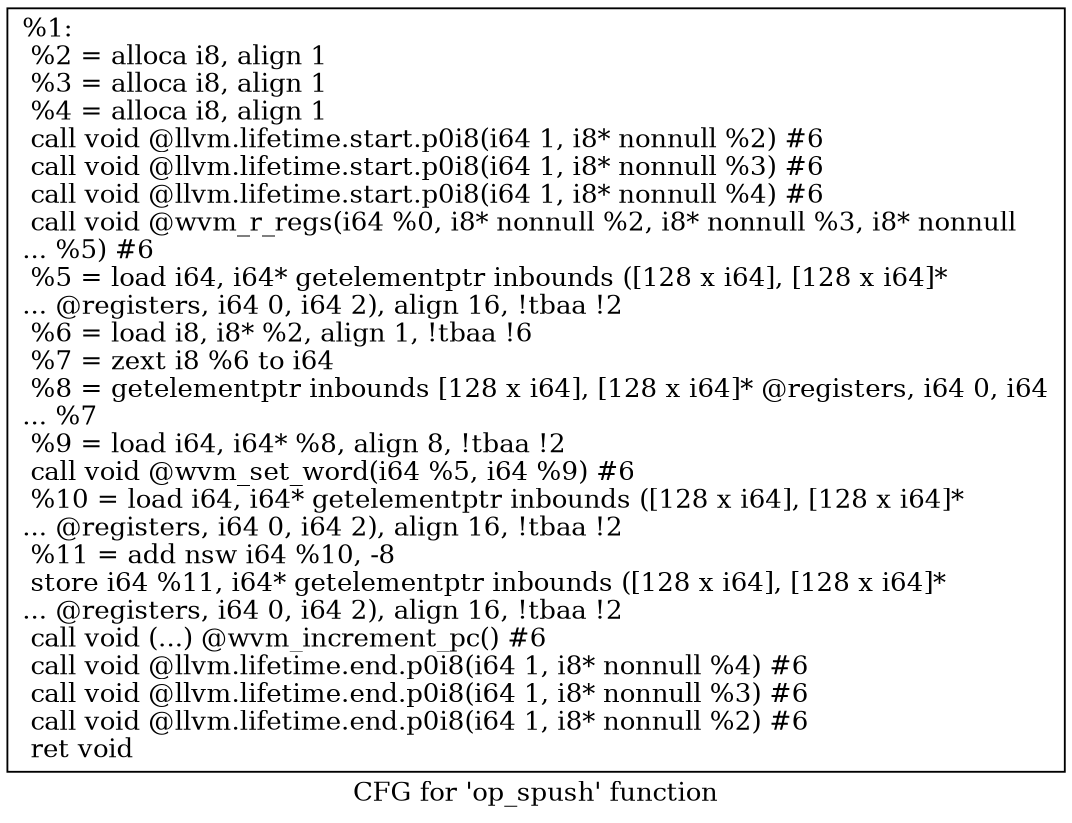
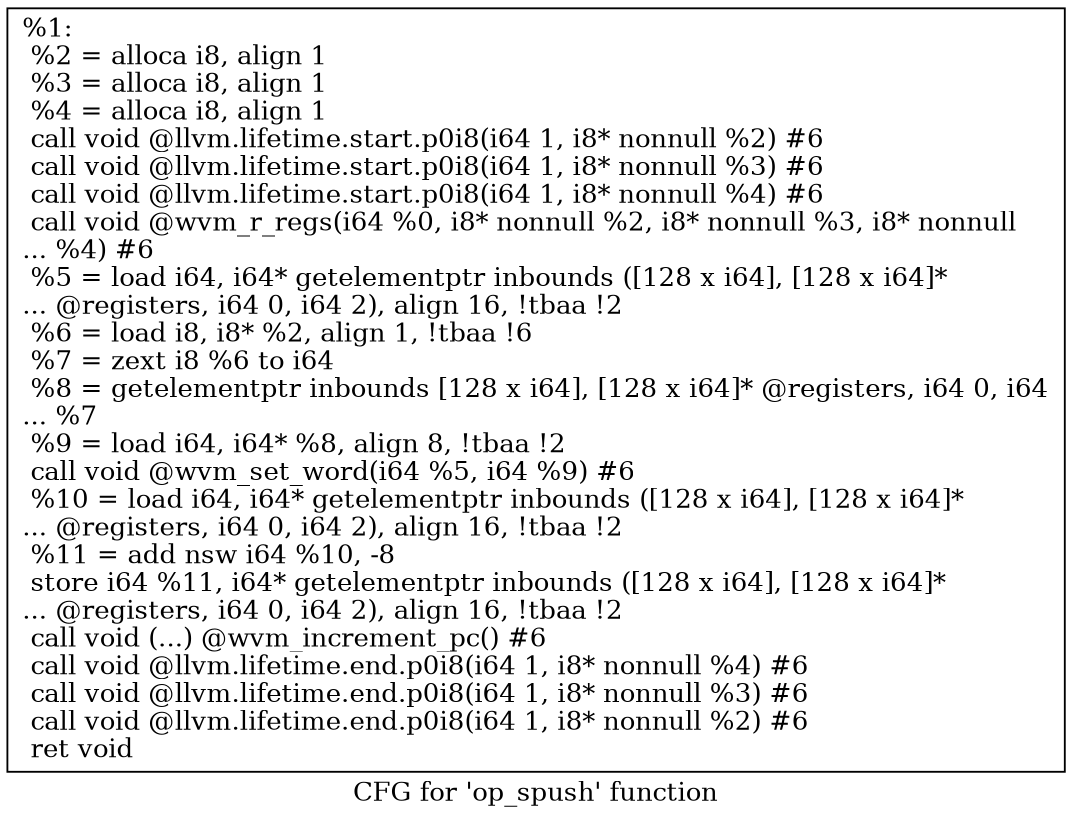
(89, 250) -> (89, 250)
